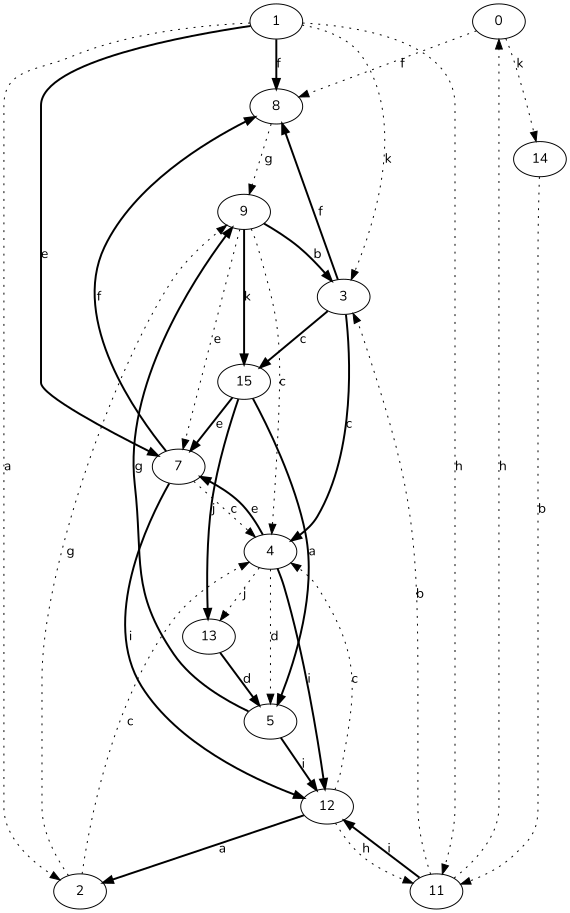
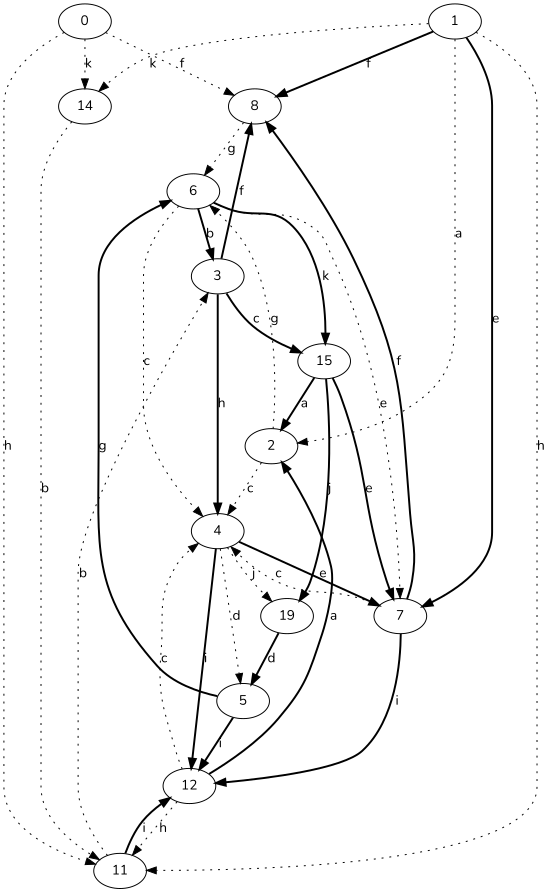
(384, 129) -> (262, 36)
(244, 212) -> (193, 191)
(349, 424) -> (222, 404)
(499, 471) -> (4, 456)
(307, 544) -> (301, 399)
(209, 637) -> (287, 616)
